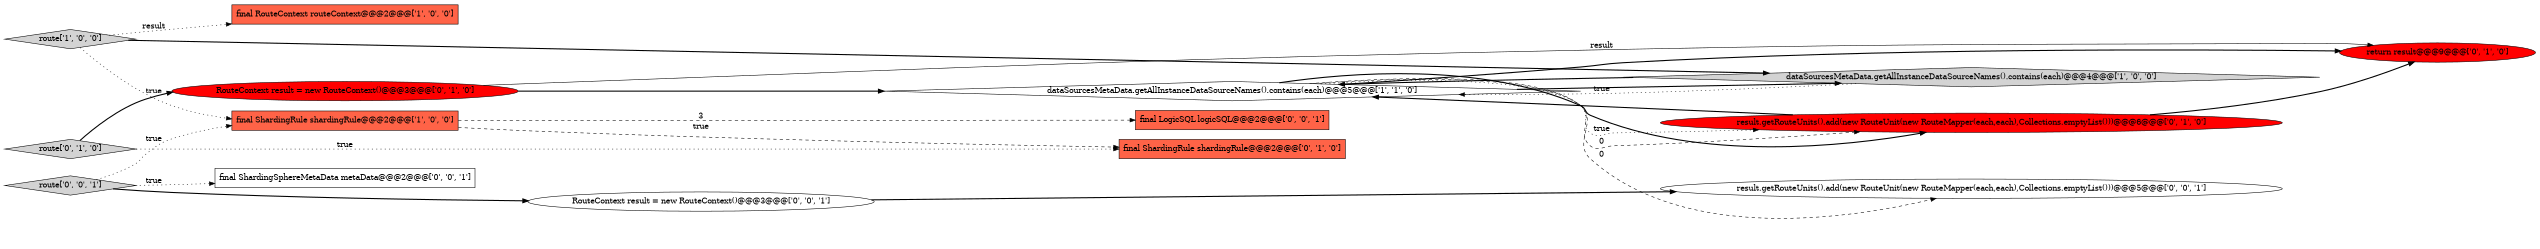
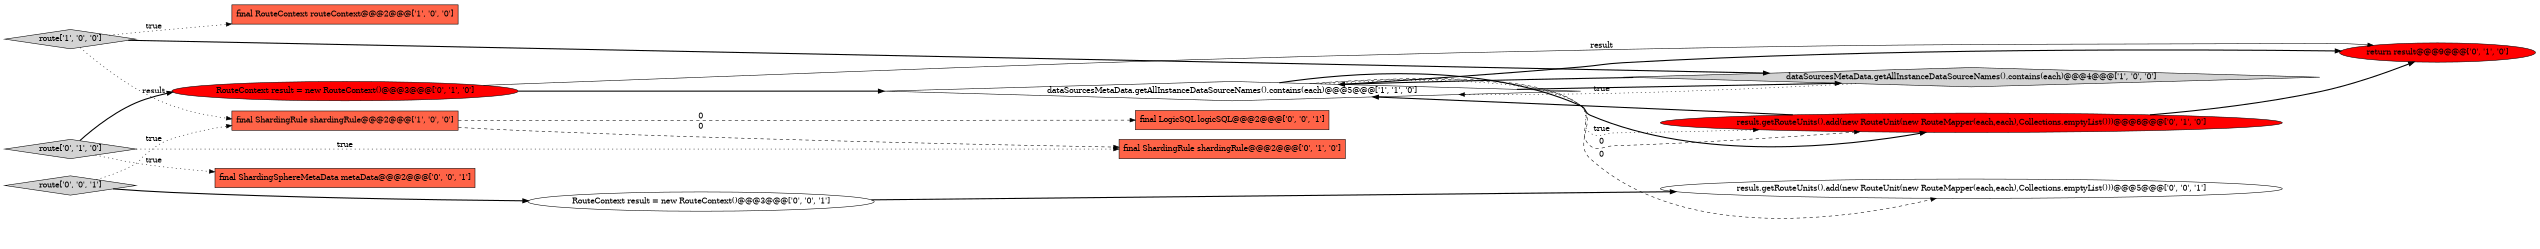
(154, 27) -> (154, 27)
(154, 91) -> (154, 91)
(701, 117) -> (701, 117)
(701, 127) -> (701, 127)
(345, 178) -> (345, 178)
(172, 185) -> (152, 165)
